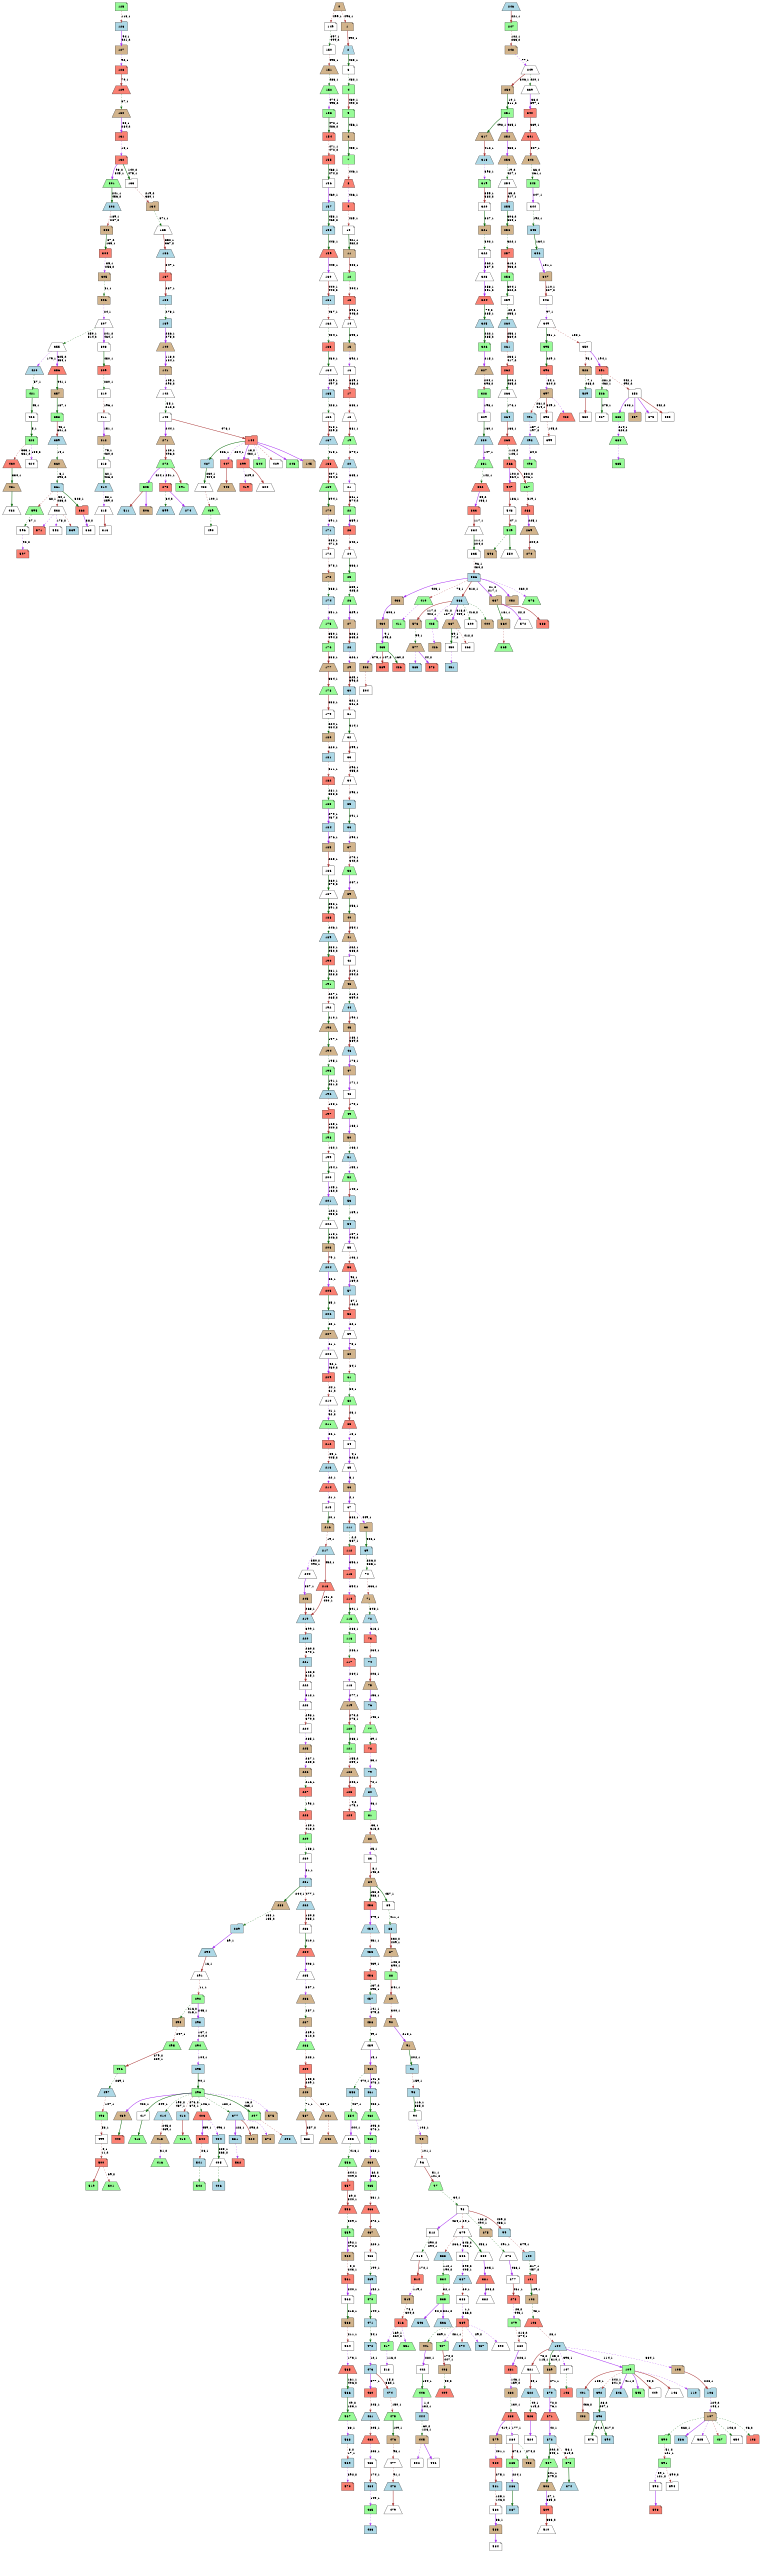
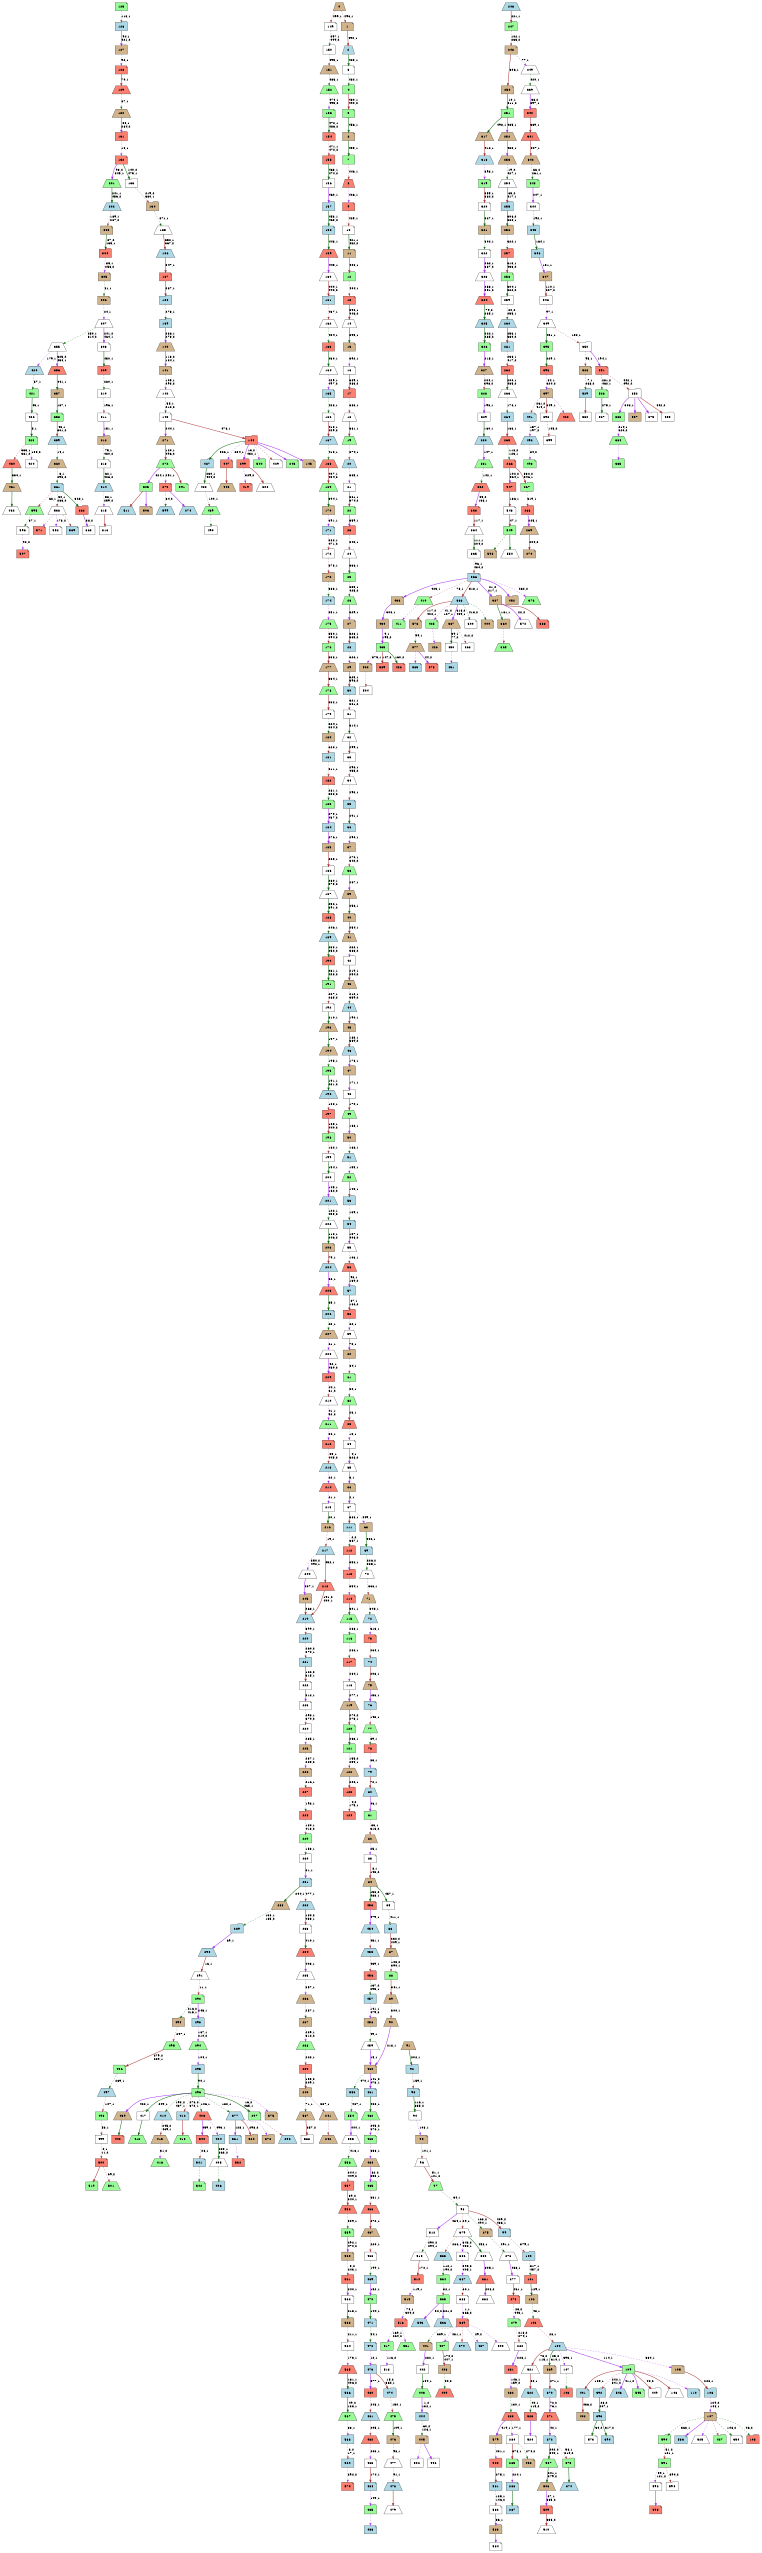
(519, 79) -> (509, 69)
(399, 2033) -> (386, 2046)
(405, 2310) -> (405, 2310)
